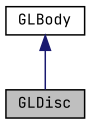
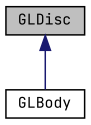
(45, 70) -> (45, 70)
